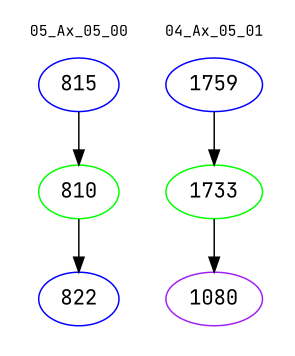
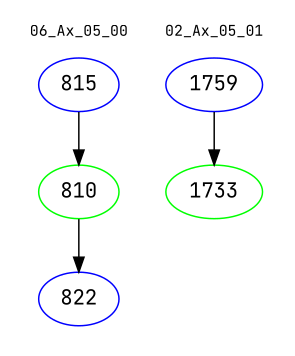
(80, 32) -> (80, 32)
(215, 32) -> (215, 32)
(214, 299) -> none
